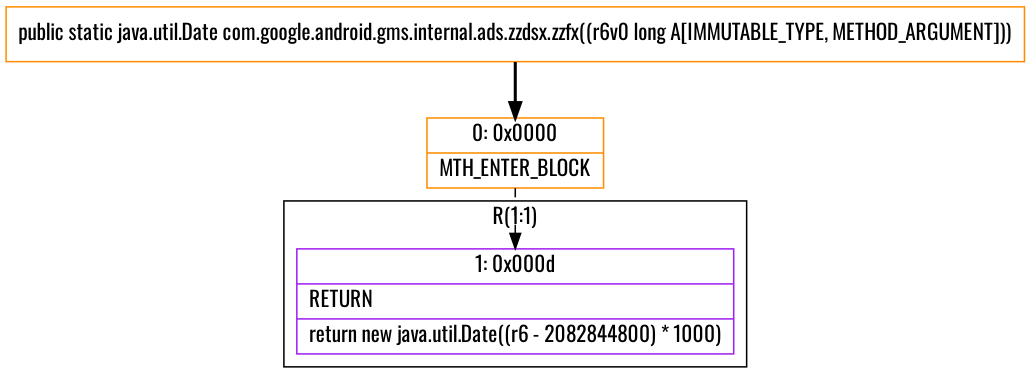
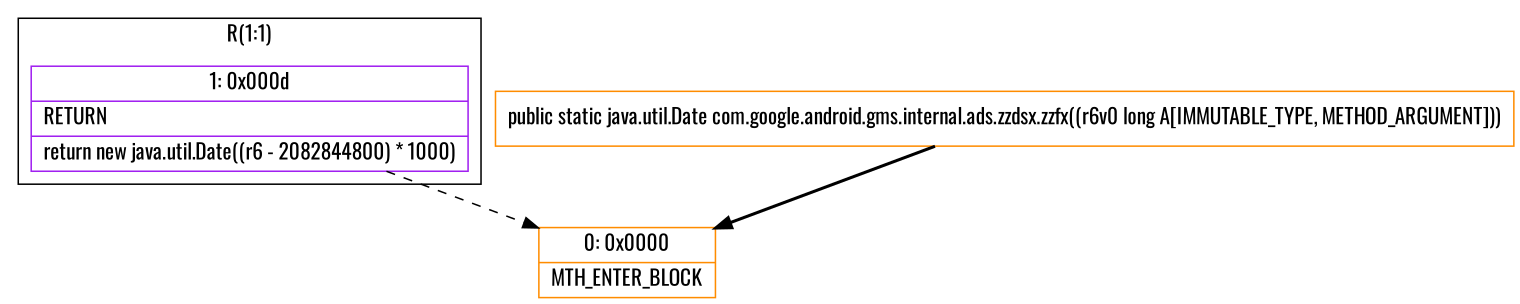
(515, 211) -> (455, 197)
